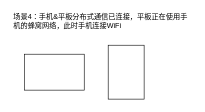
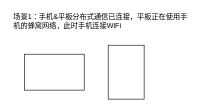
(103, 21) -> (103, 21)
